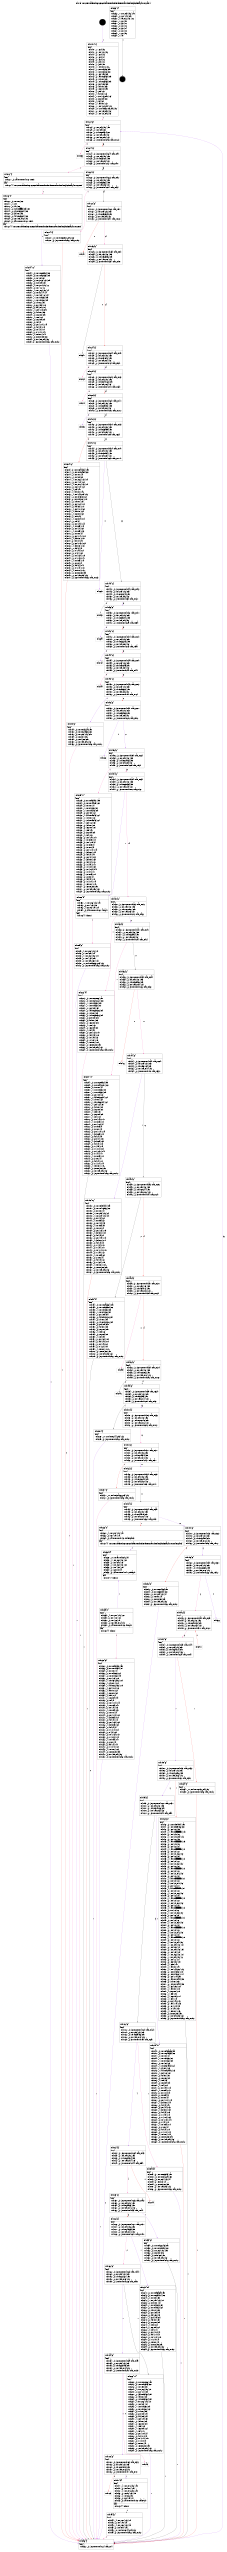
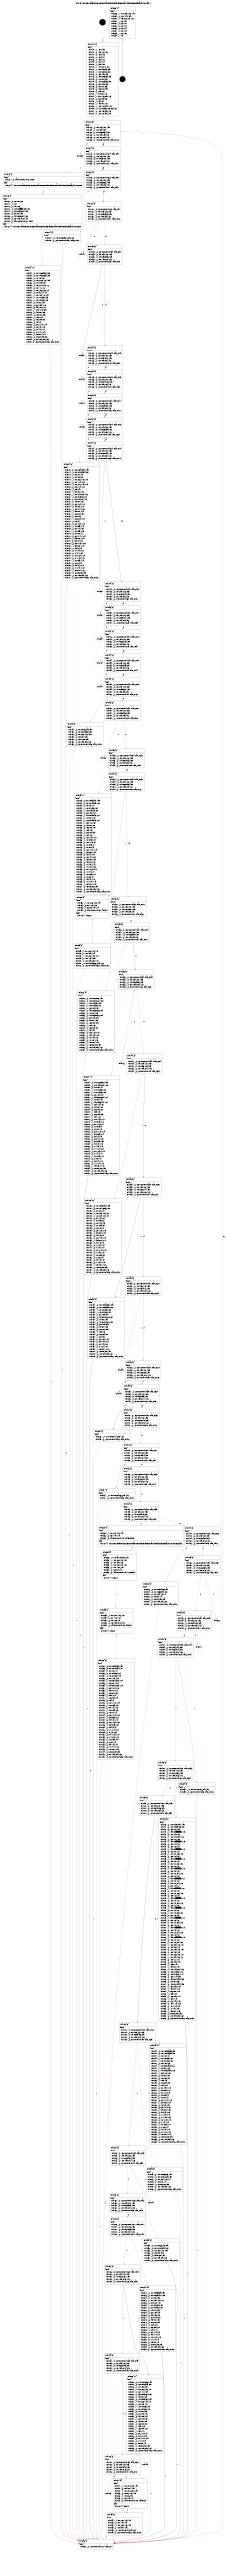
(118, 1595) -> (116, 1594)
(197, 1638) -> (195, 1638)
